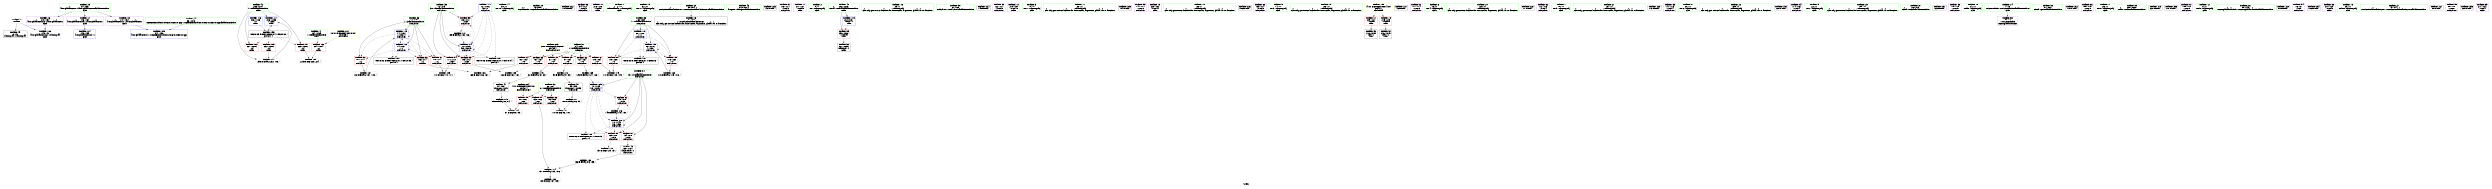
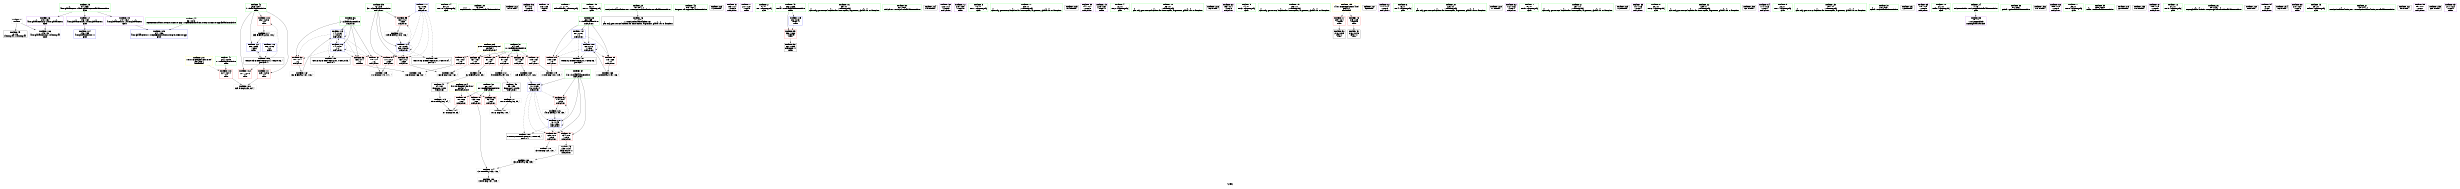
none -> (1120, 8)
(238, 38) -> (260, 14)
